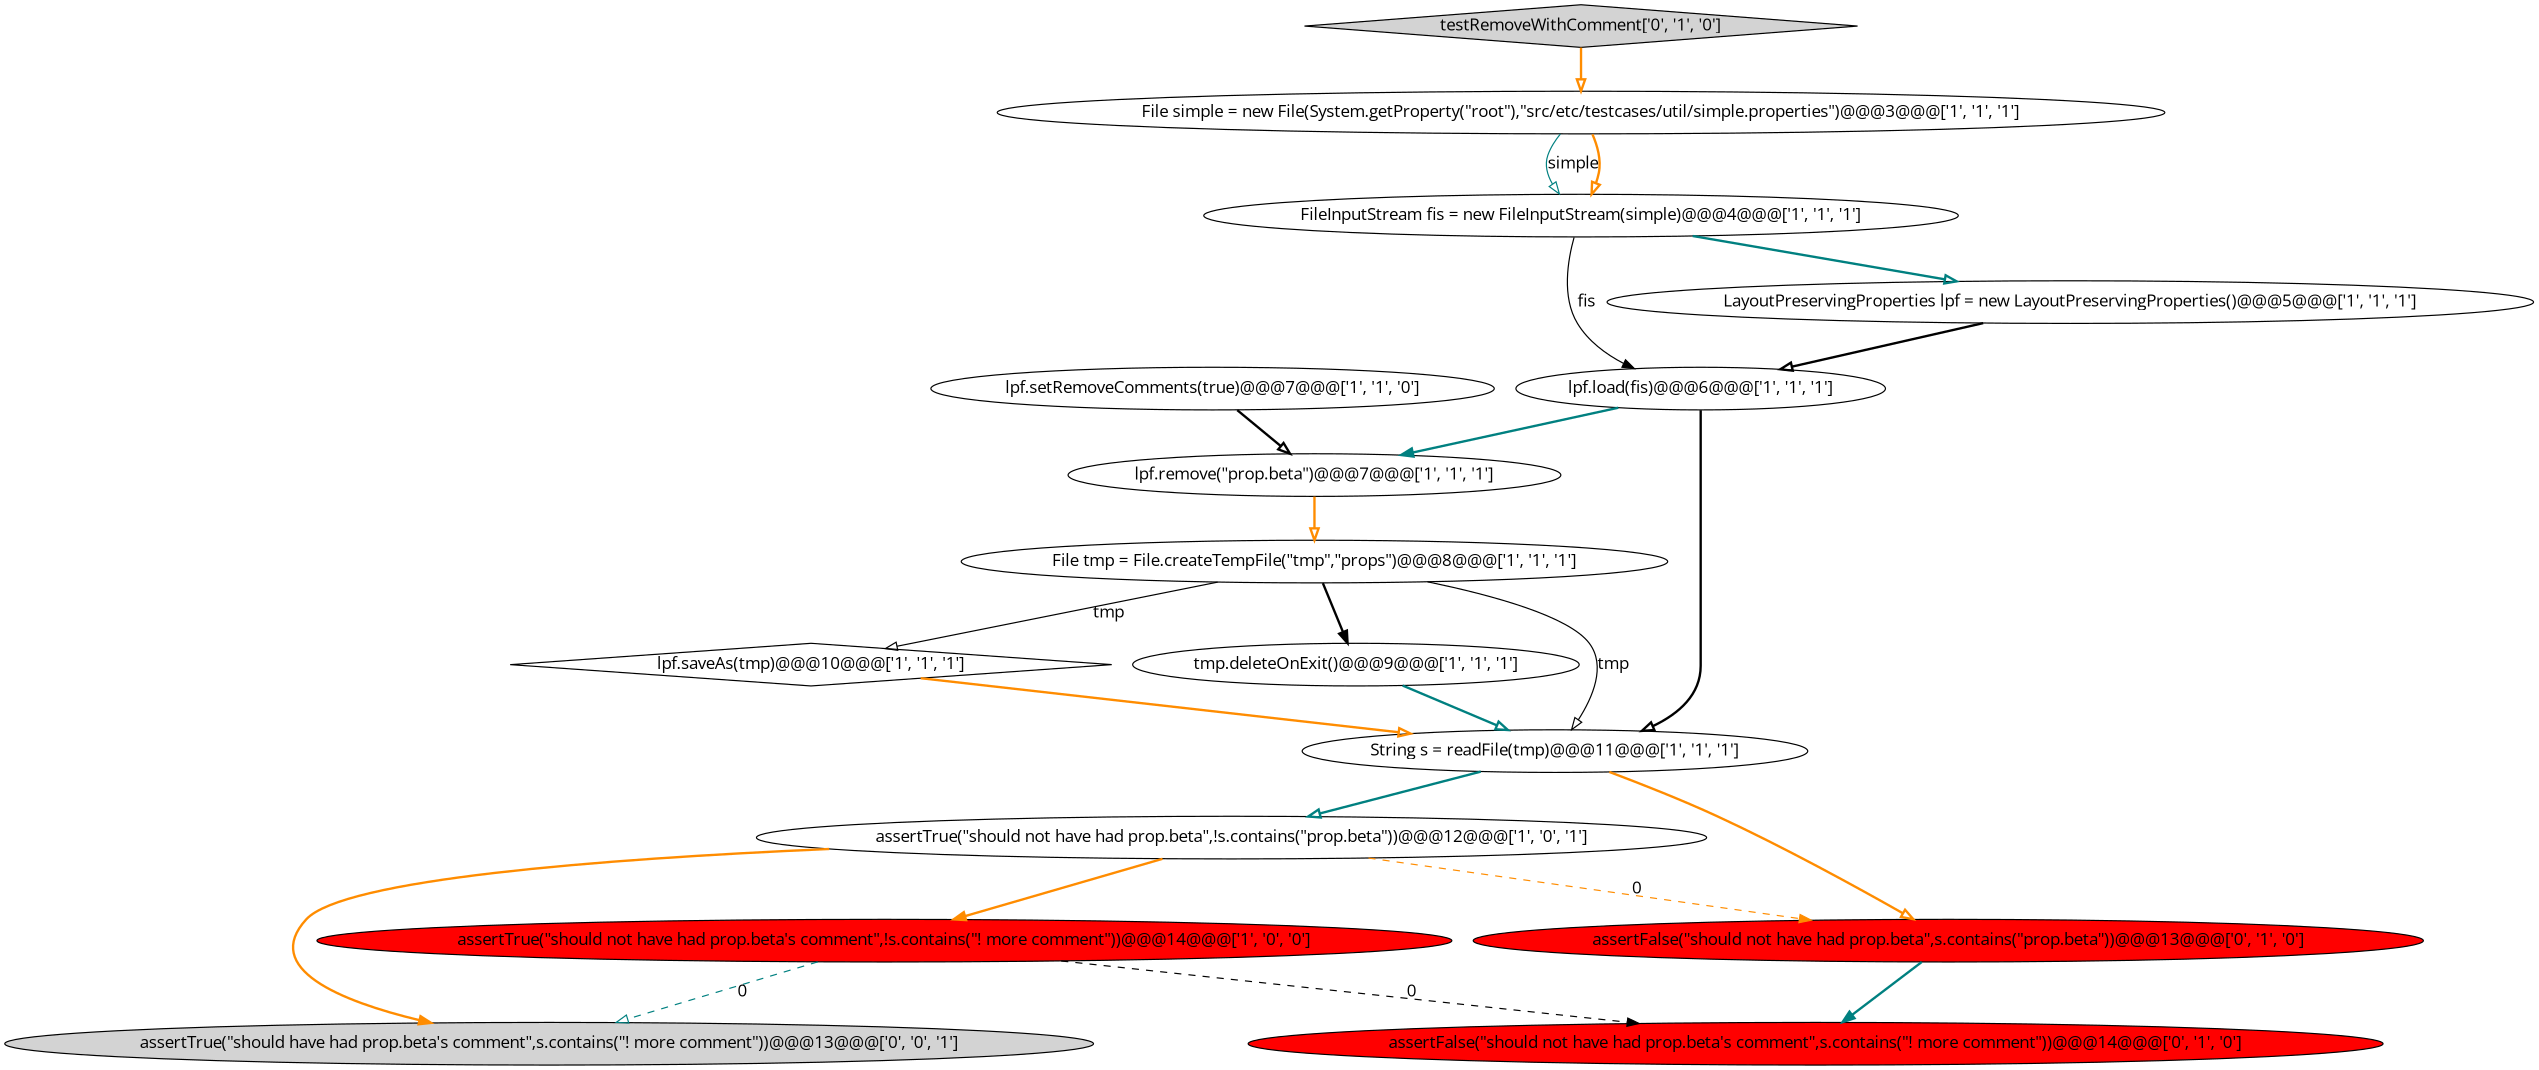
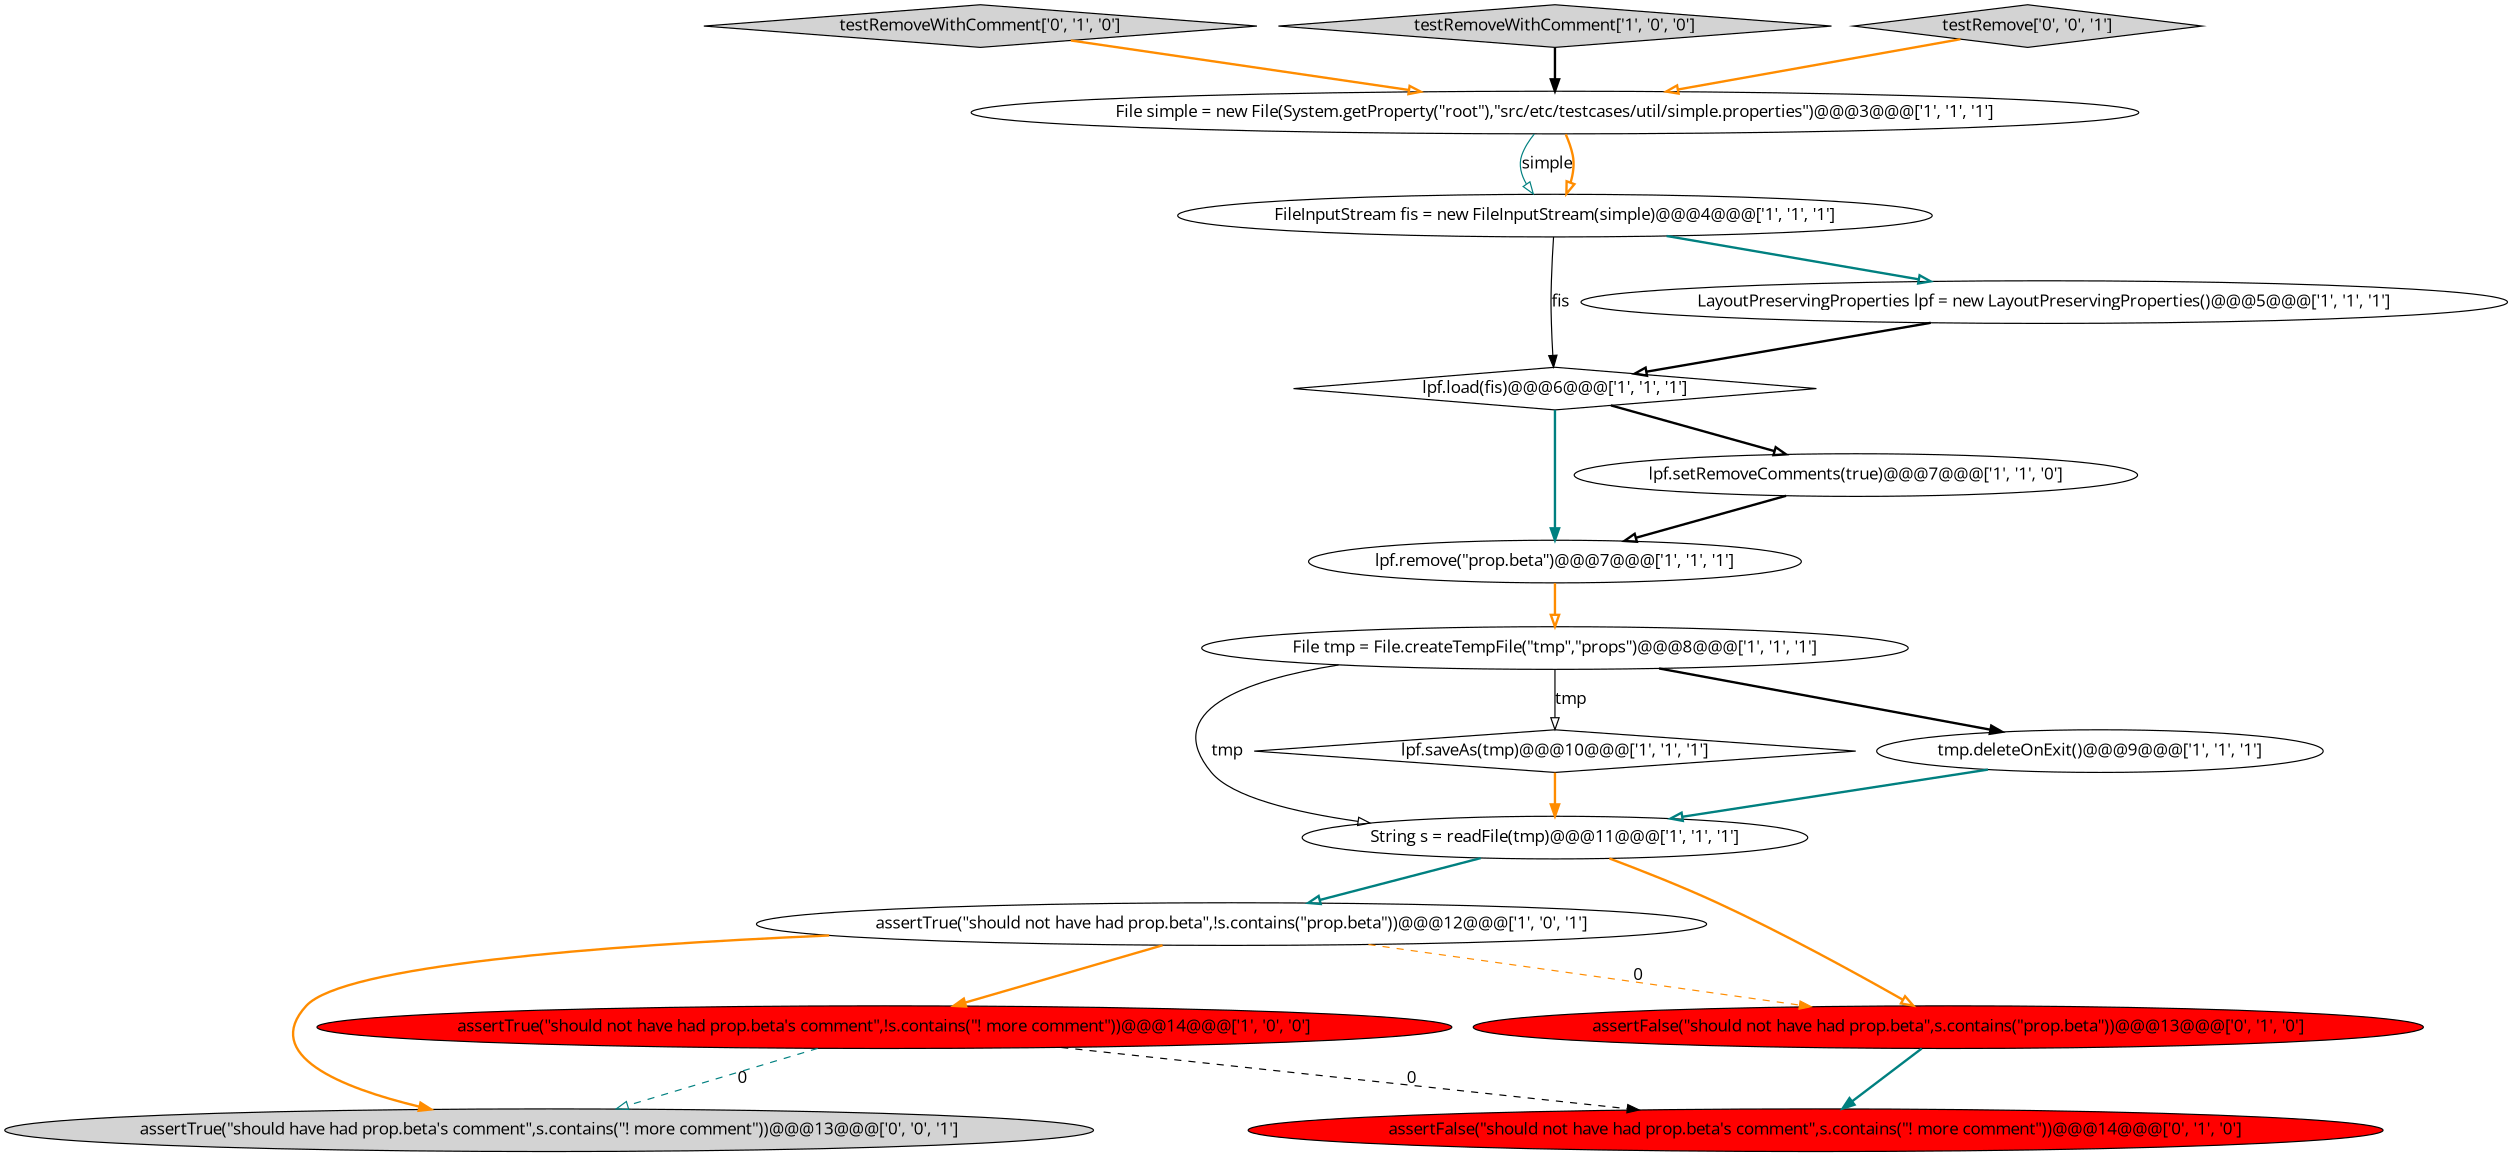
none -> (1555, 26)
none -> (2028, 26)
(1701, 389) -> (1555, 389)
(1701, 579) -> (1693, 428)
(1160, 705) -> (1555, 789)
